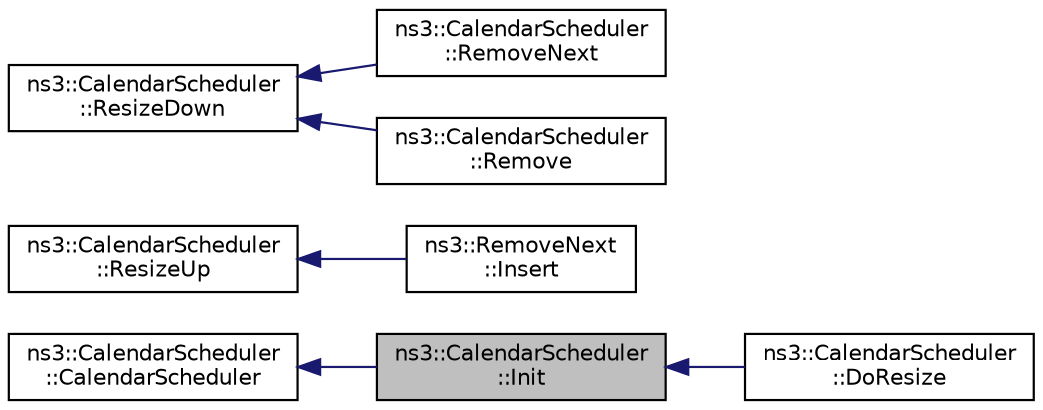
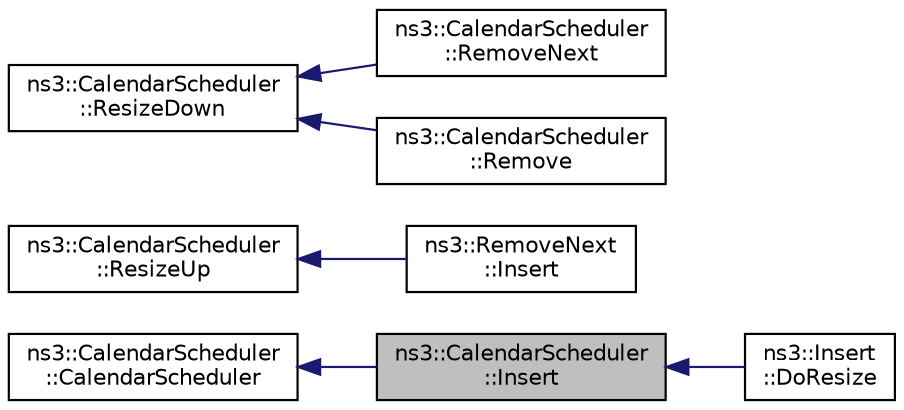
(521, 367) -> (521, 367)
(889, 367) -> (820, 367)
